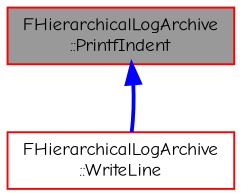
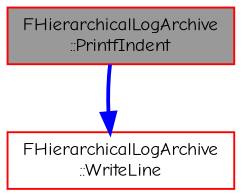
(133, 108) -> (108, 89)
